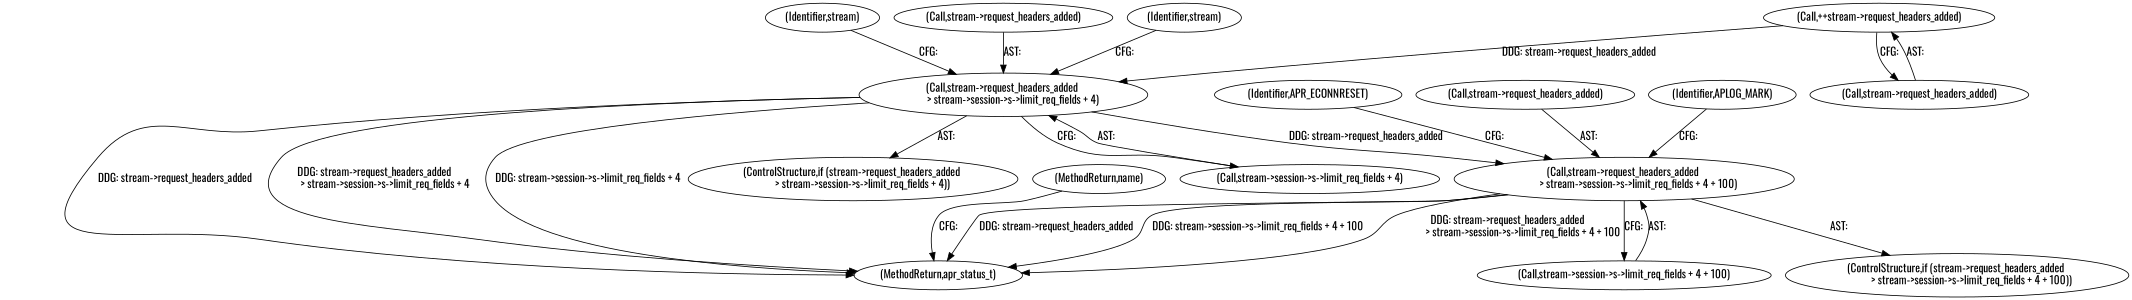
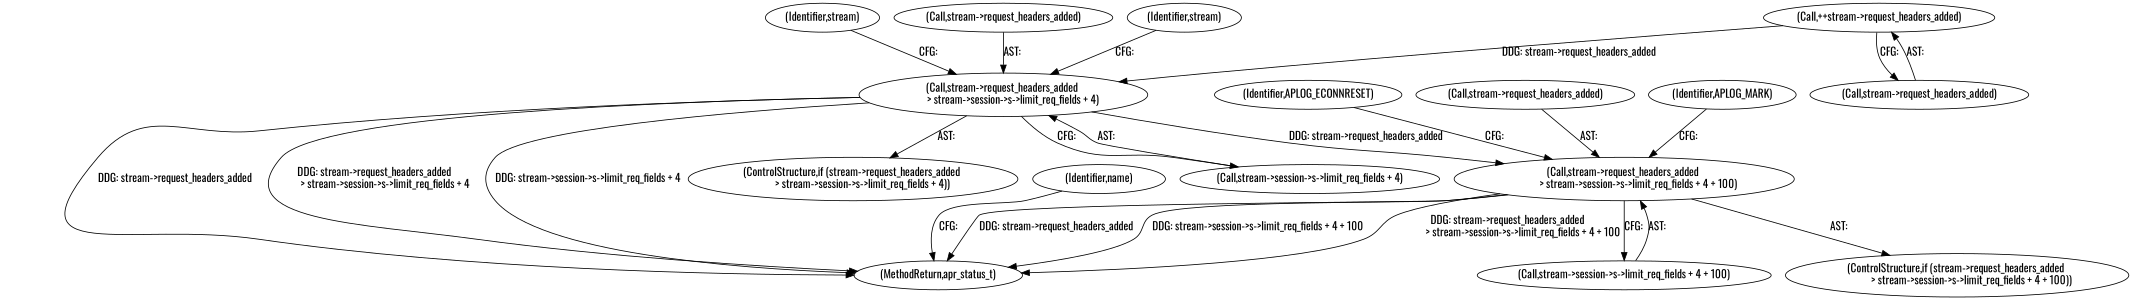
(1308, 95) -> (1308, 95)
(1099, 179) -> (1099, 179)
